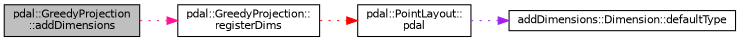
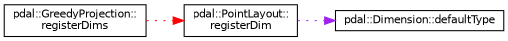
(72, 21) -> none
(414, 21) -> (241, 21)
(622, 21) -> (420, 21)
